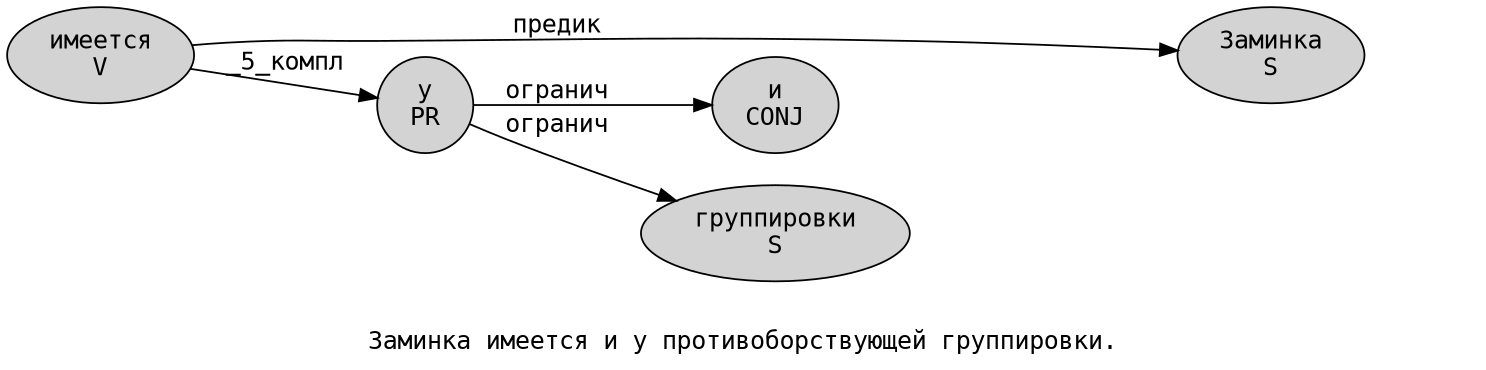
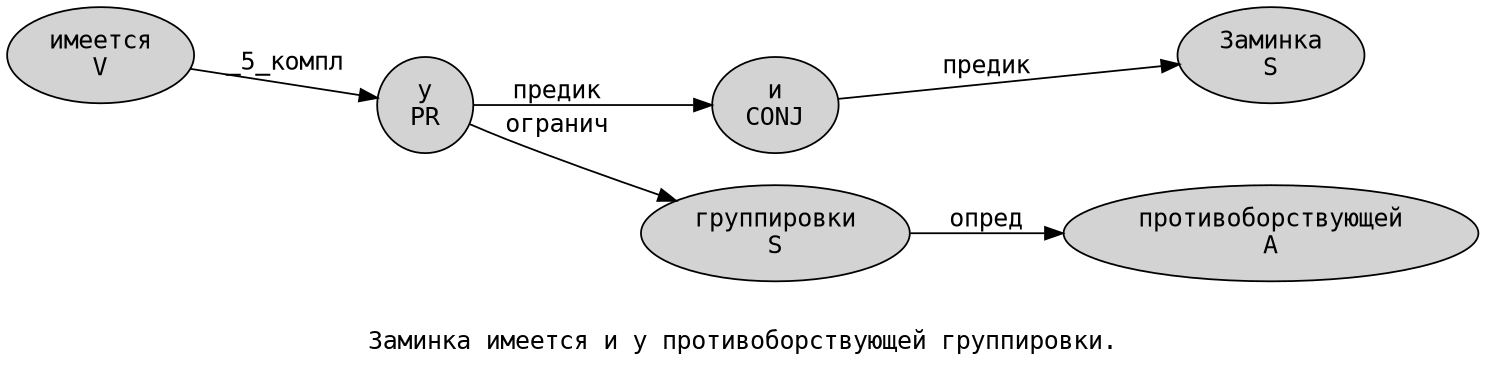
(676, 39) -> (1000, 83)
(557, 92) -> (557, 92)
none -> (1271, 233)
